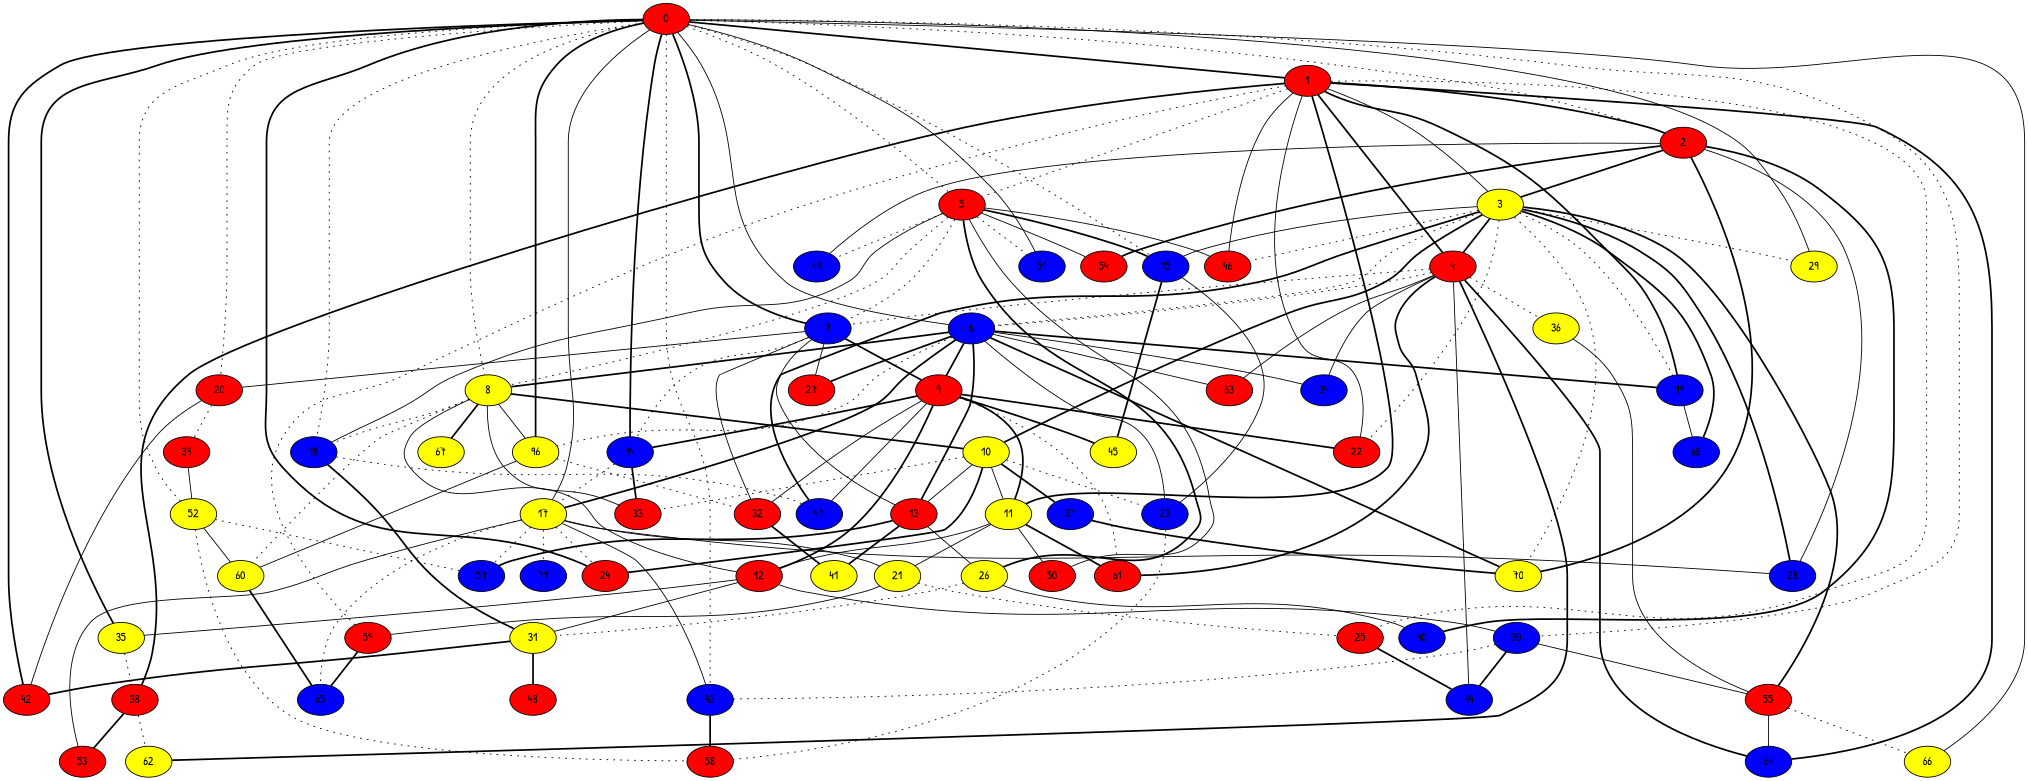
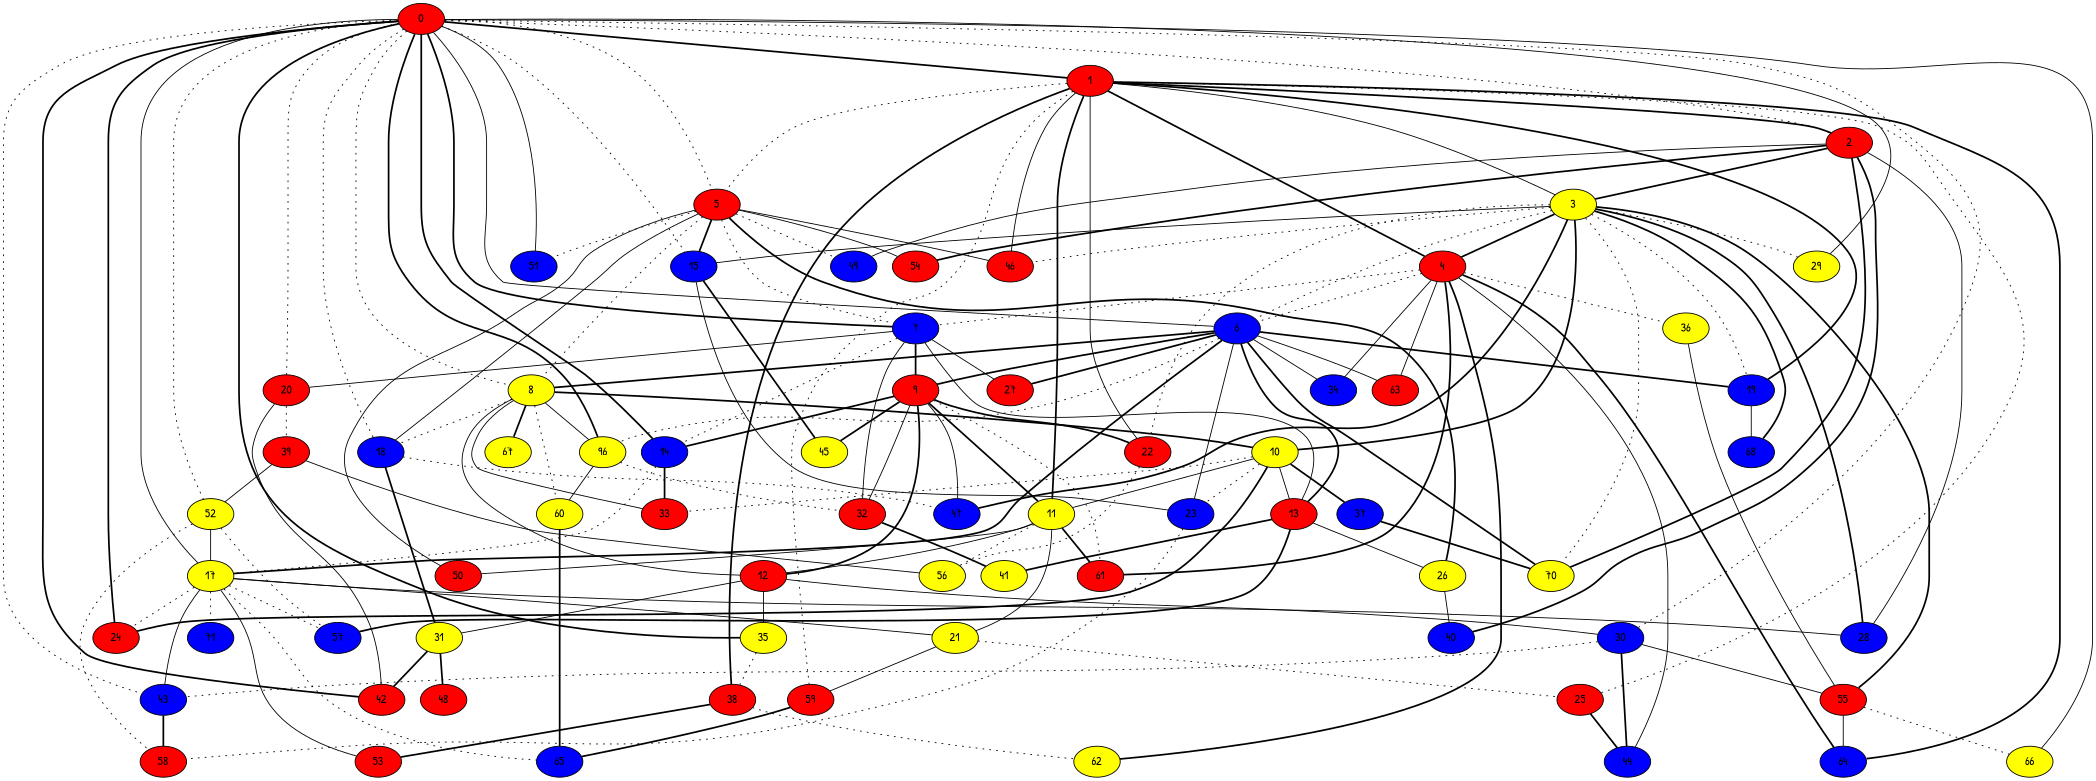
(217, 545) -> (211, 545)
none -> (942, 576)
(781, 614) -> none
